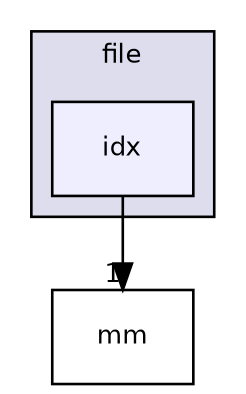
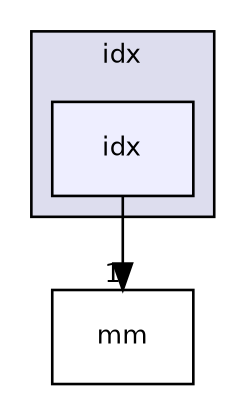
(123, 56) -> (123, 56)
